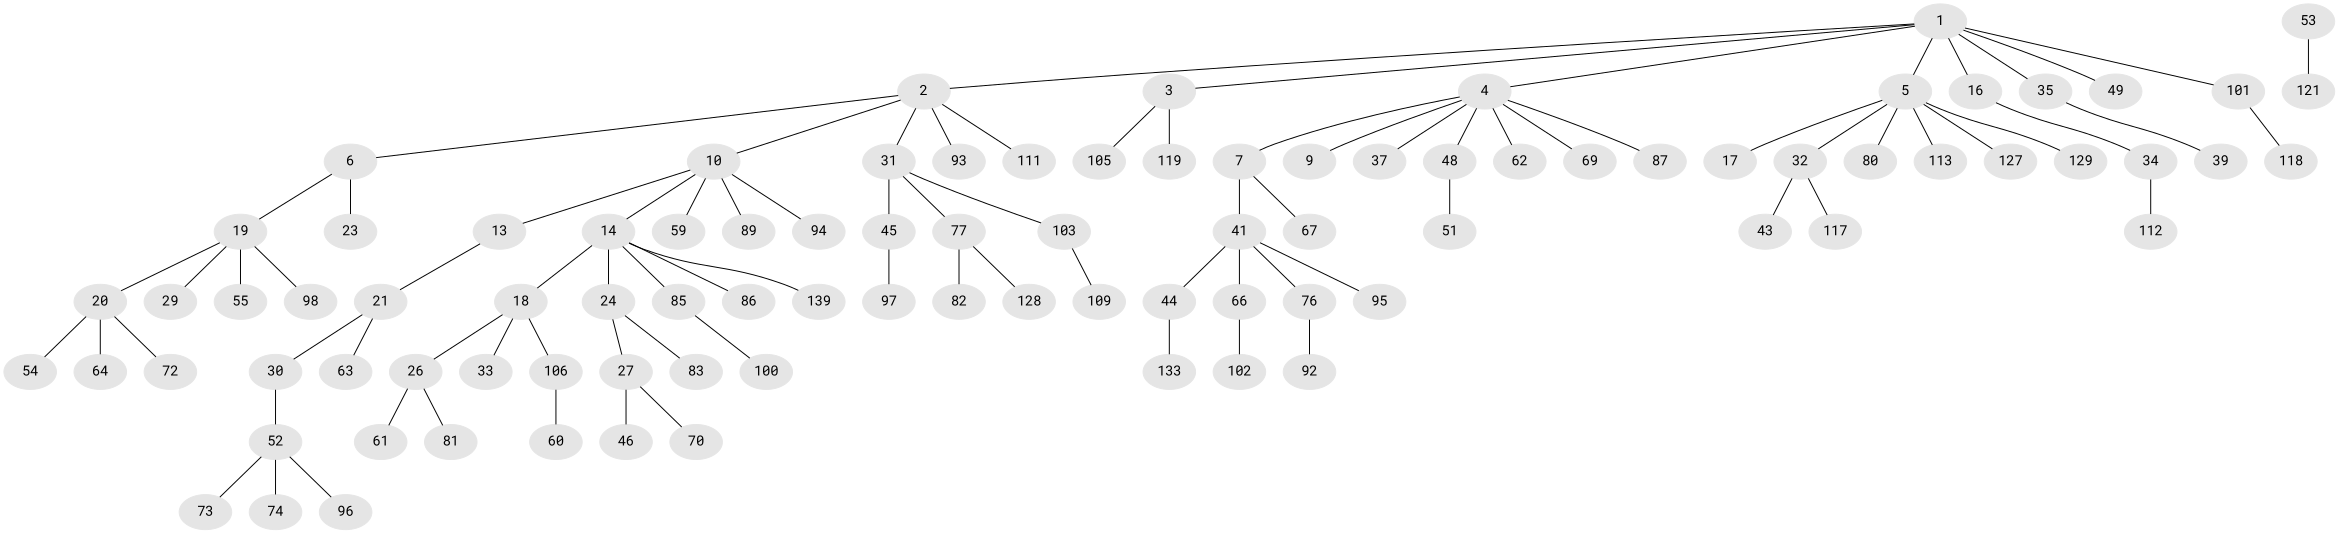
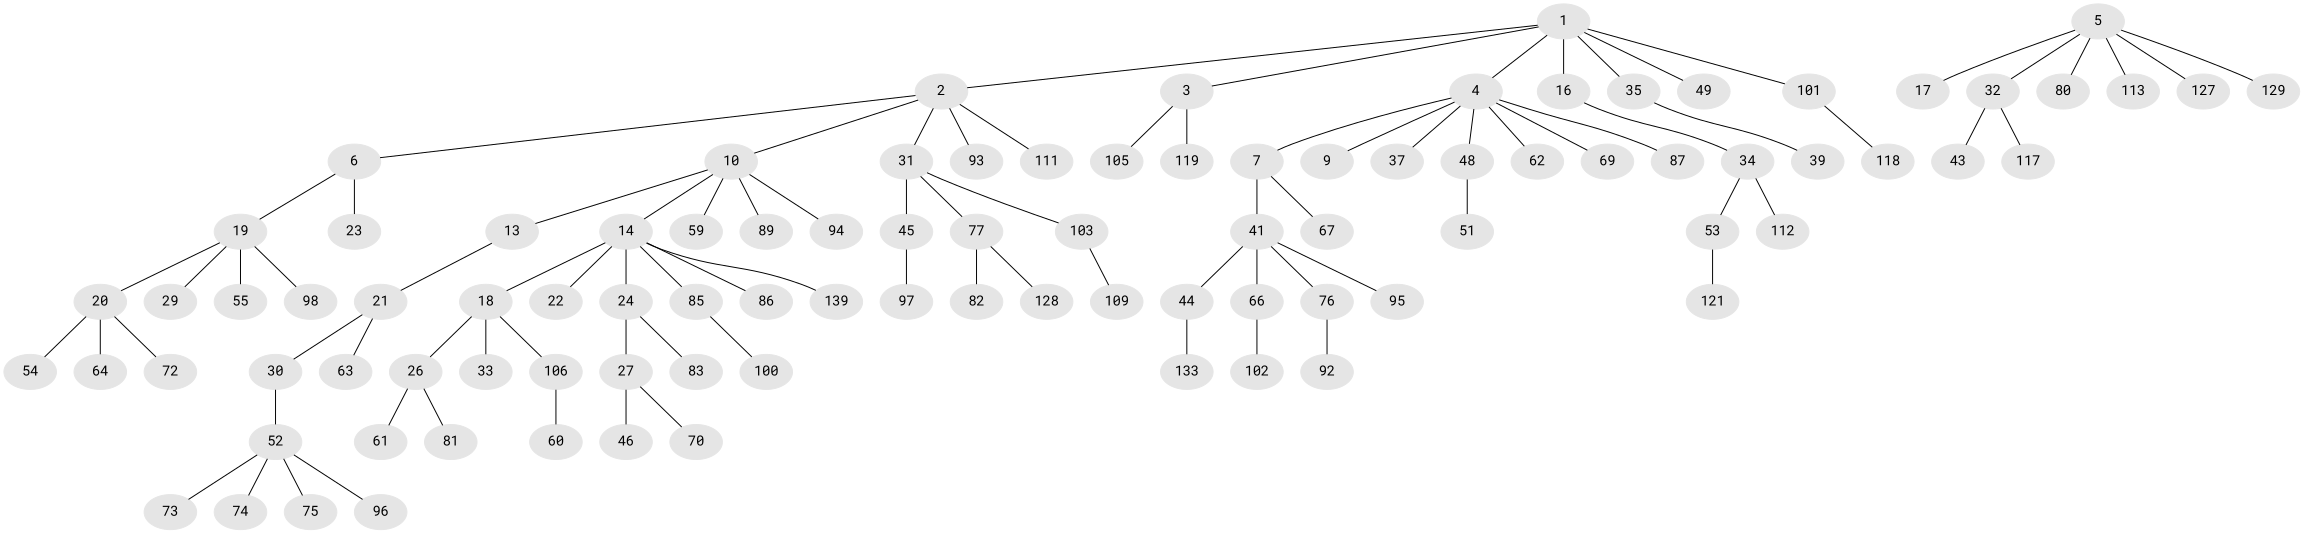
(1923, 56) -> none
none -> (1730, 197)
none -> (556, 302)
none -> (311, 512)
